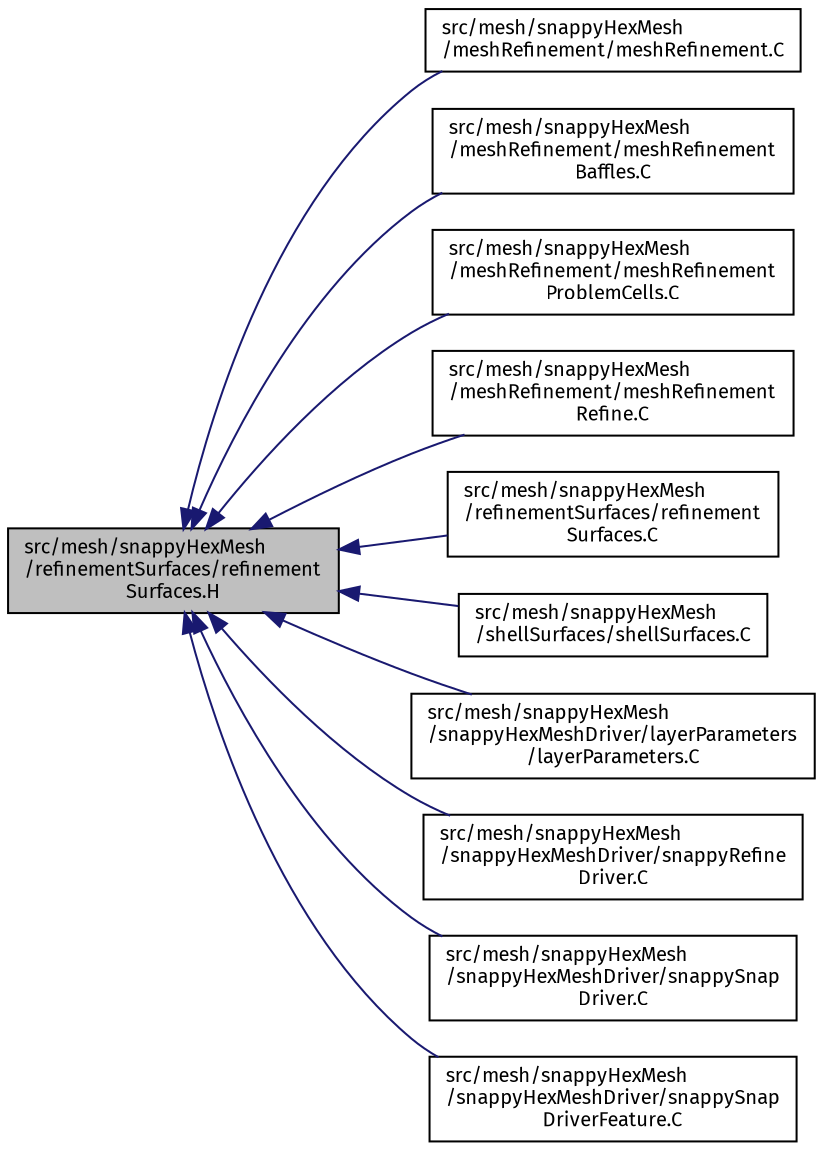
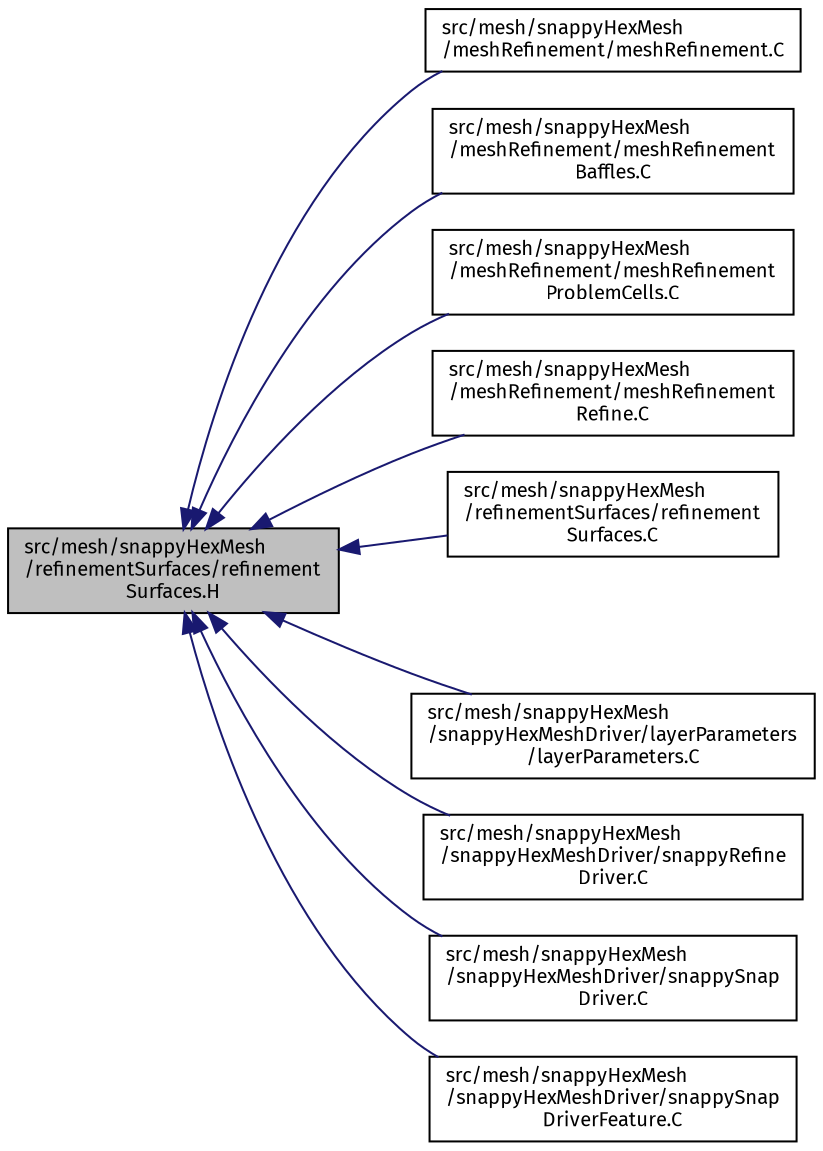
(613, 625) -> none
